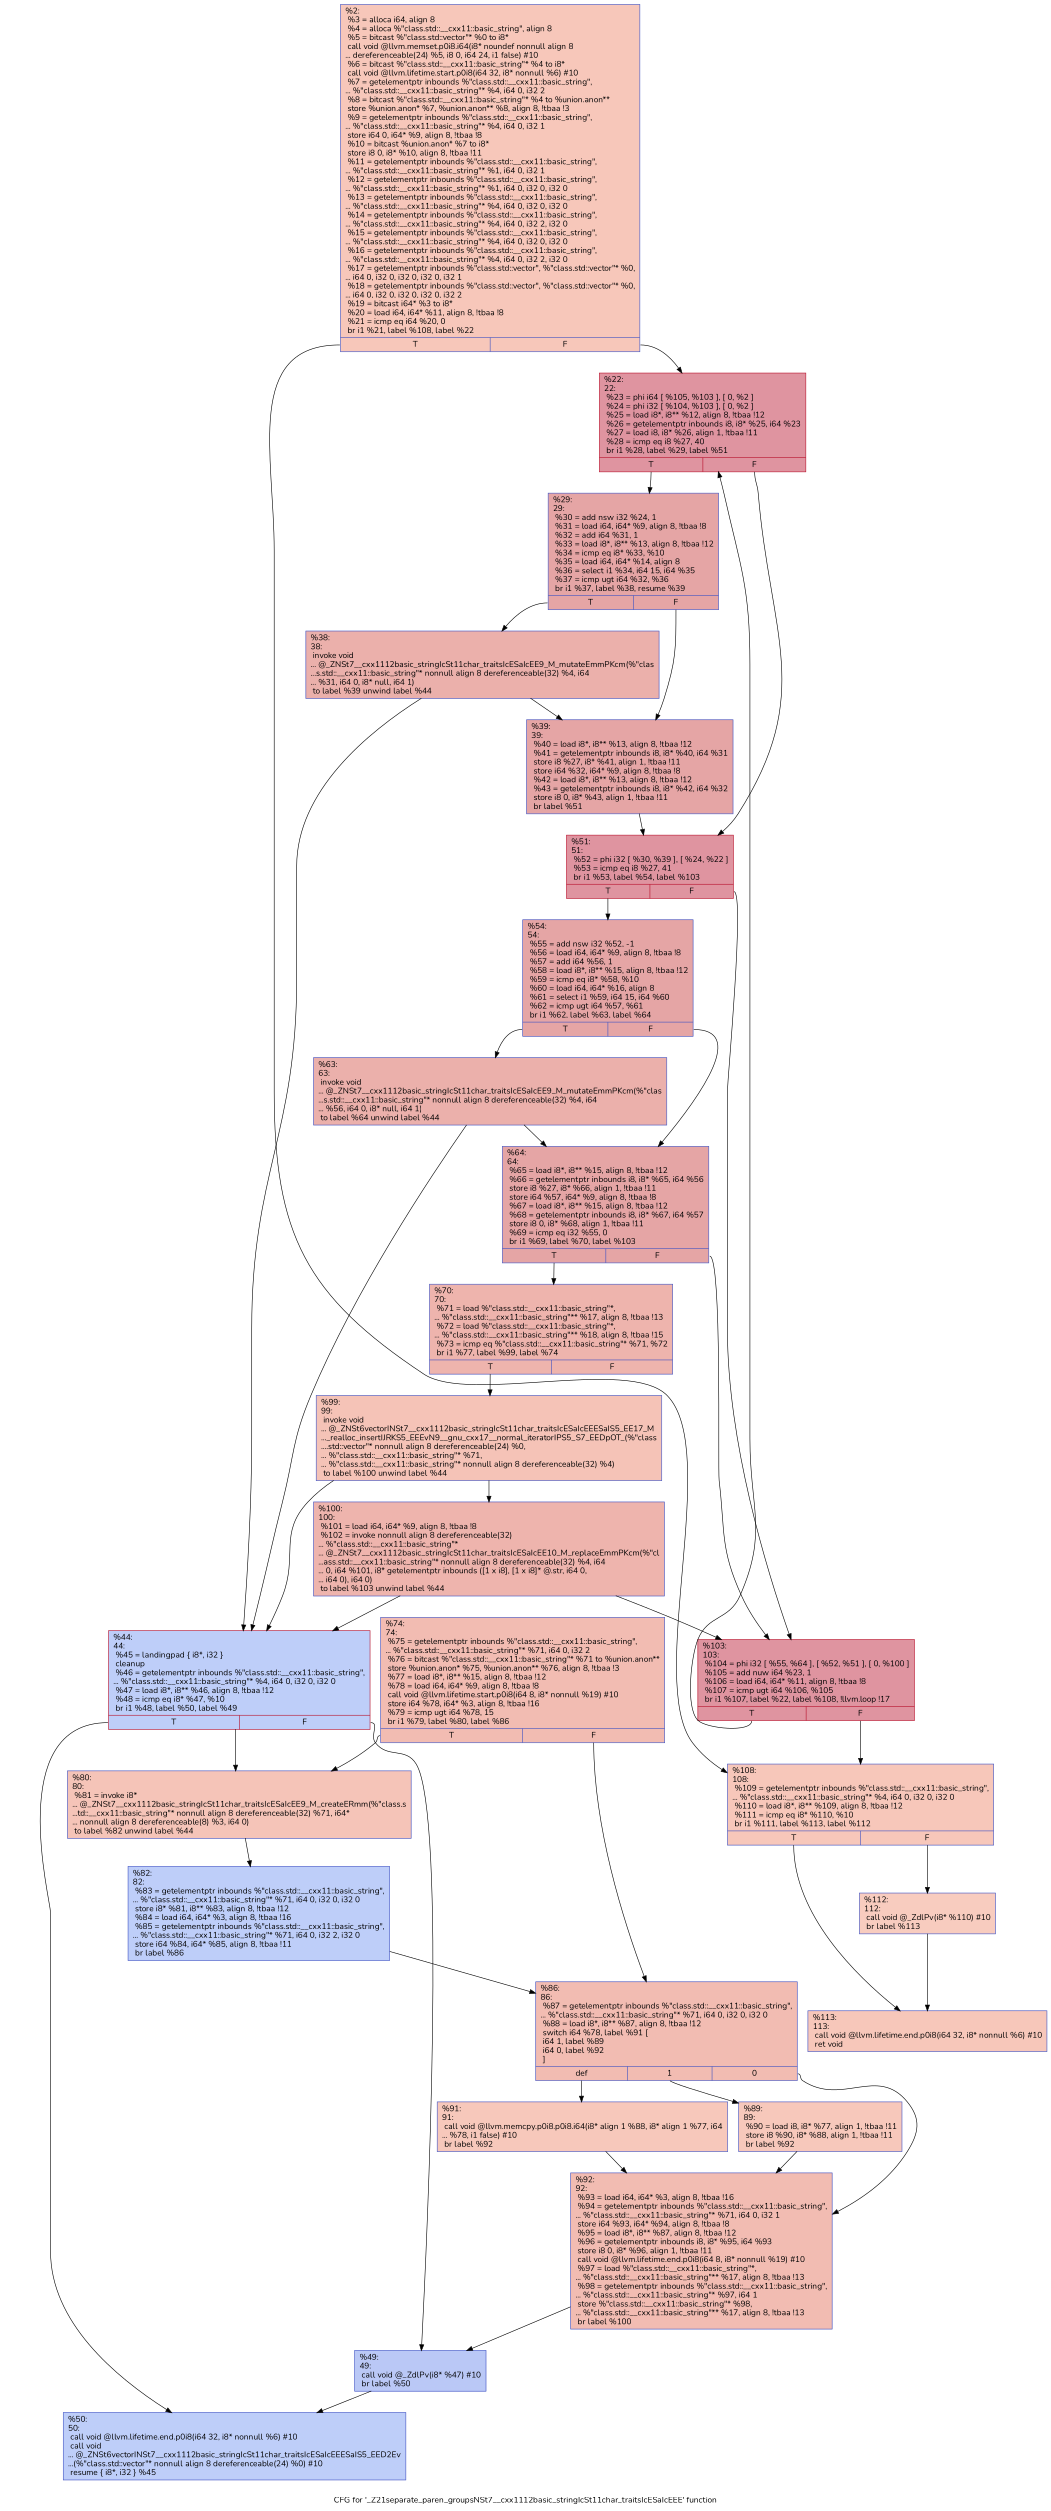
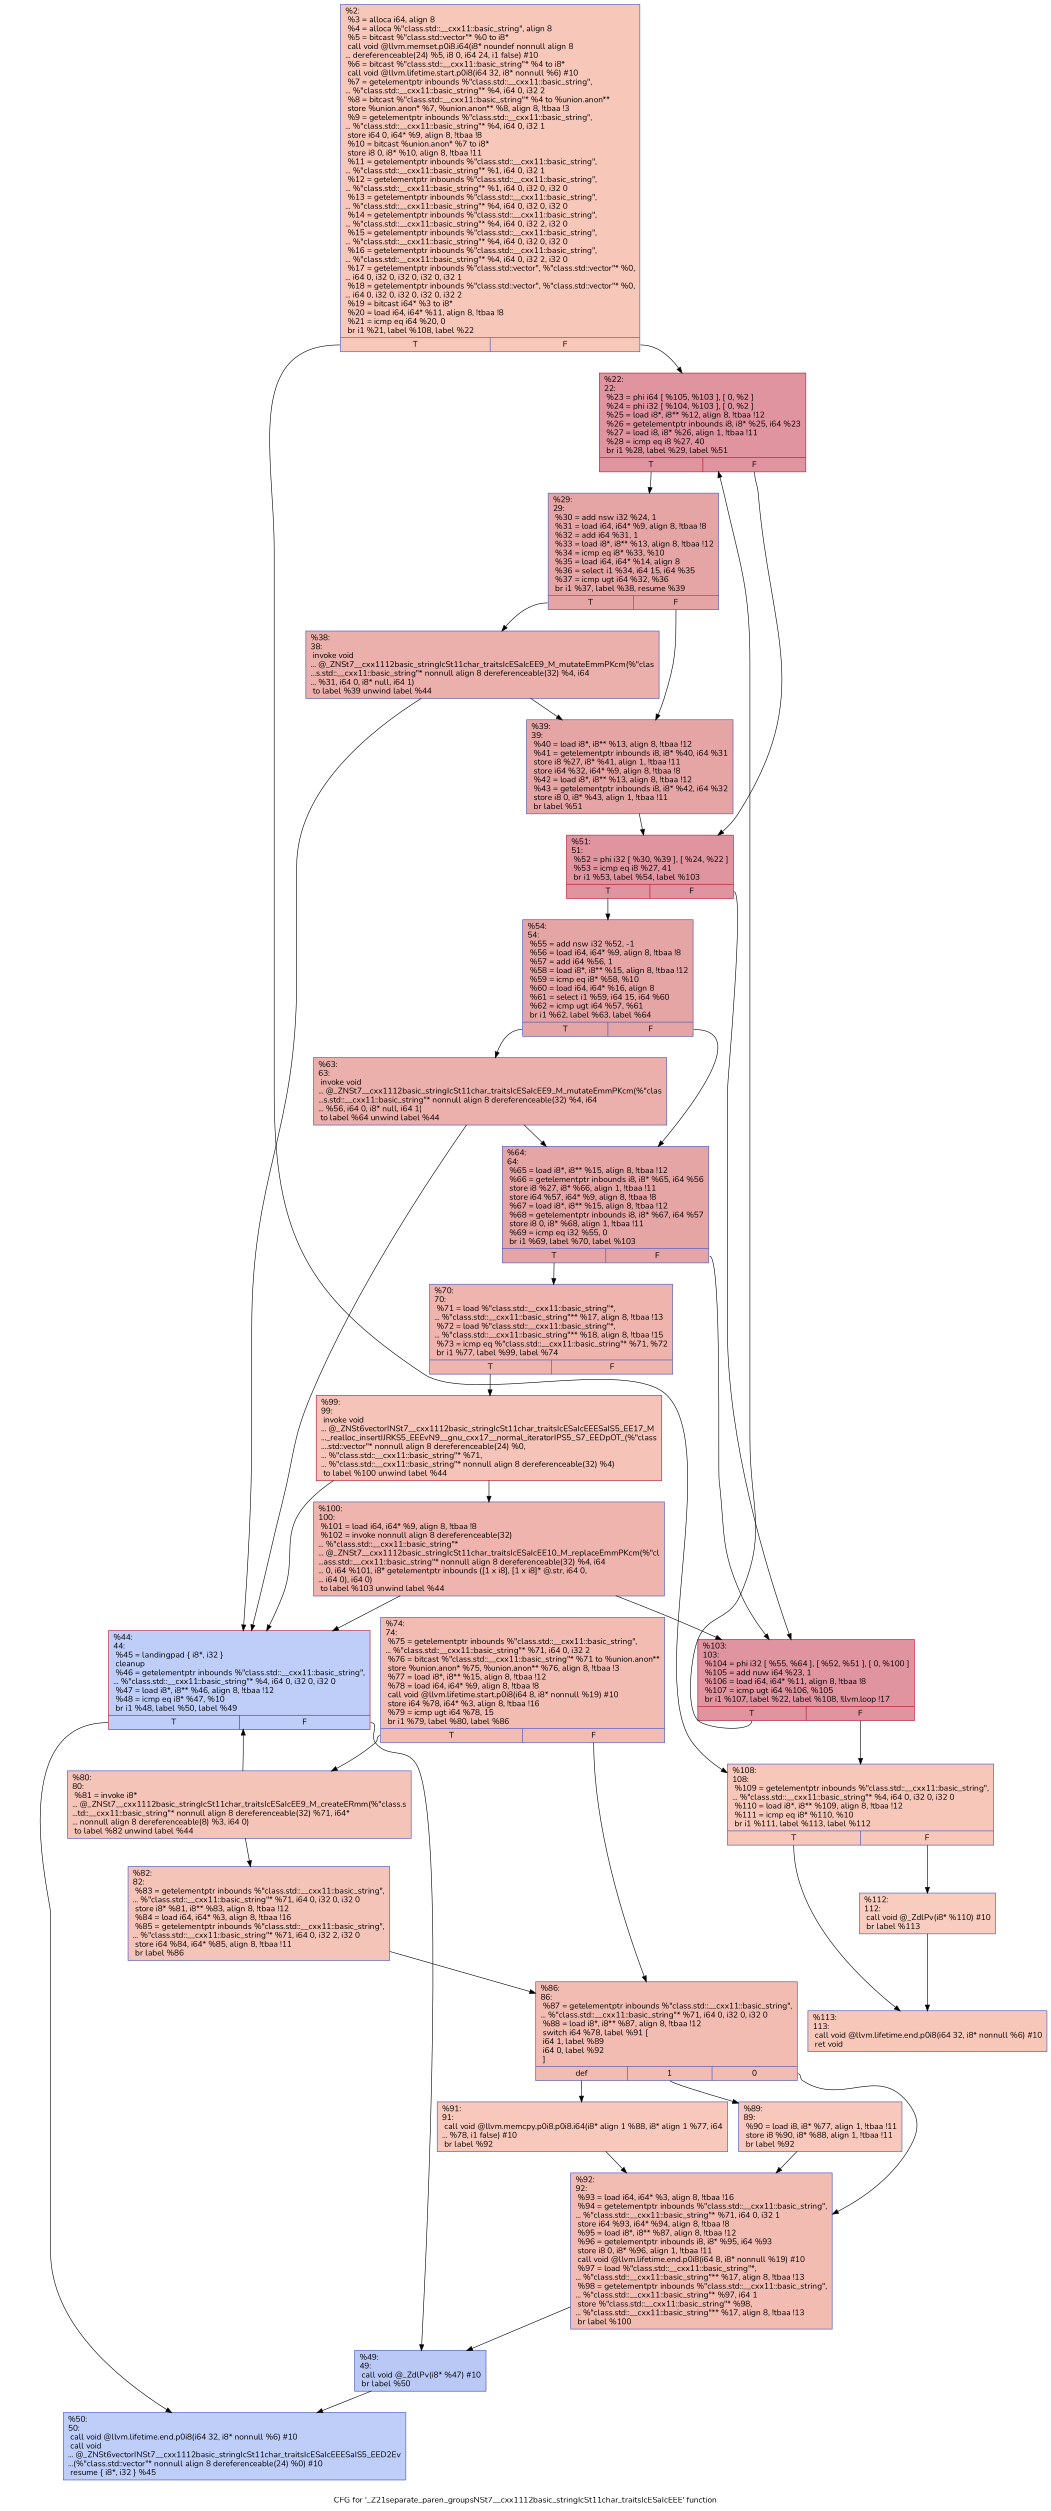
(489, 1438) -> (489, 1438)
(235, 1747) -> (243, 1753)
(259, 1913) -> (259, 1913)
